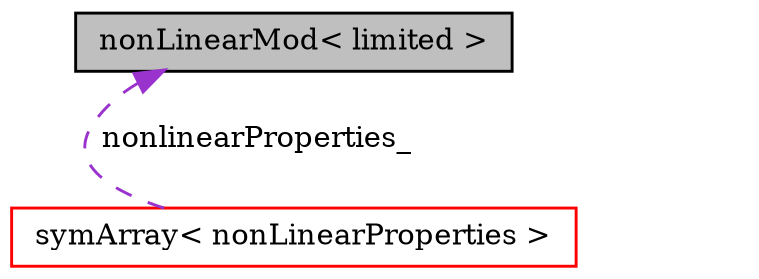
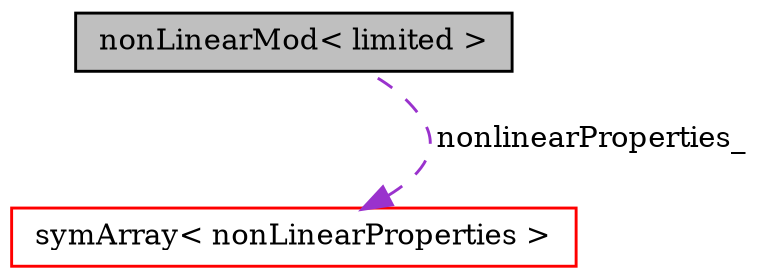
(88, 159) -> (426, 127)
